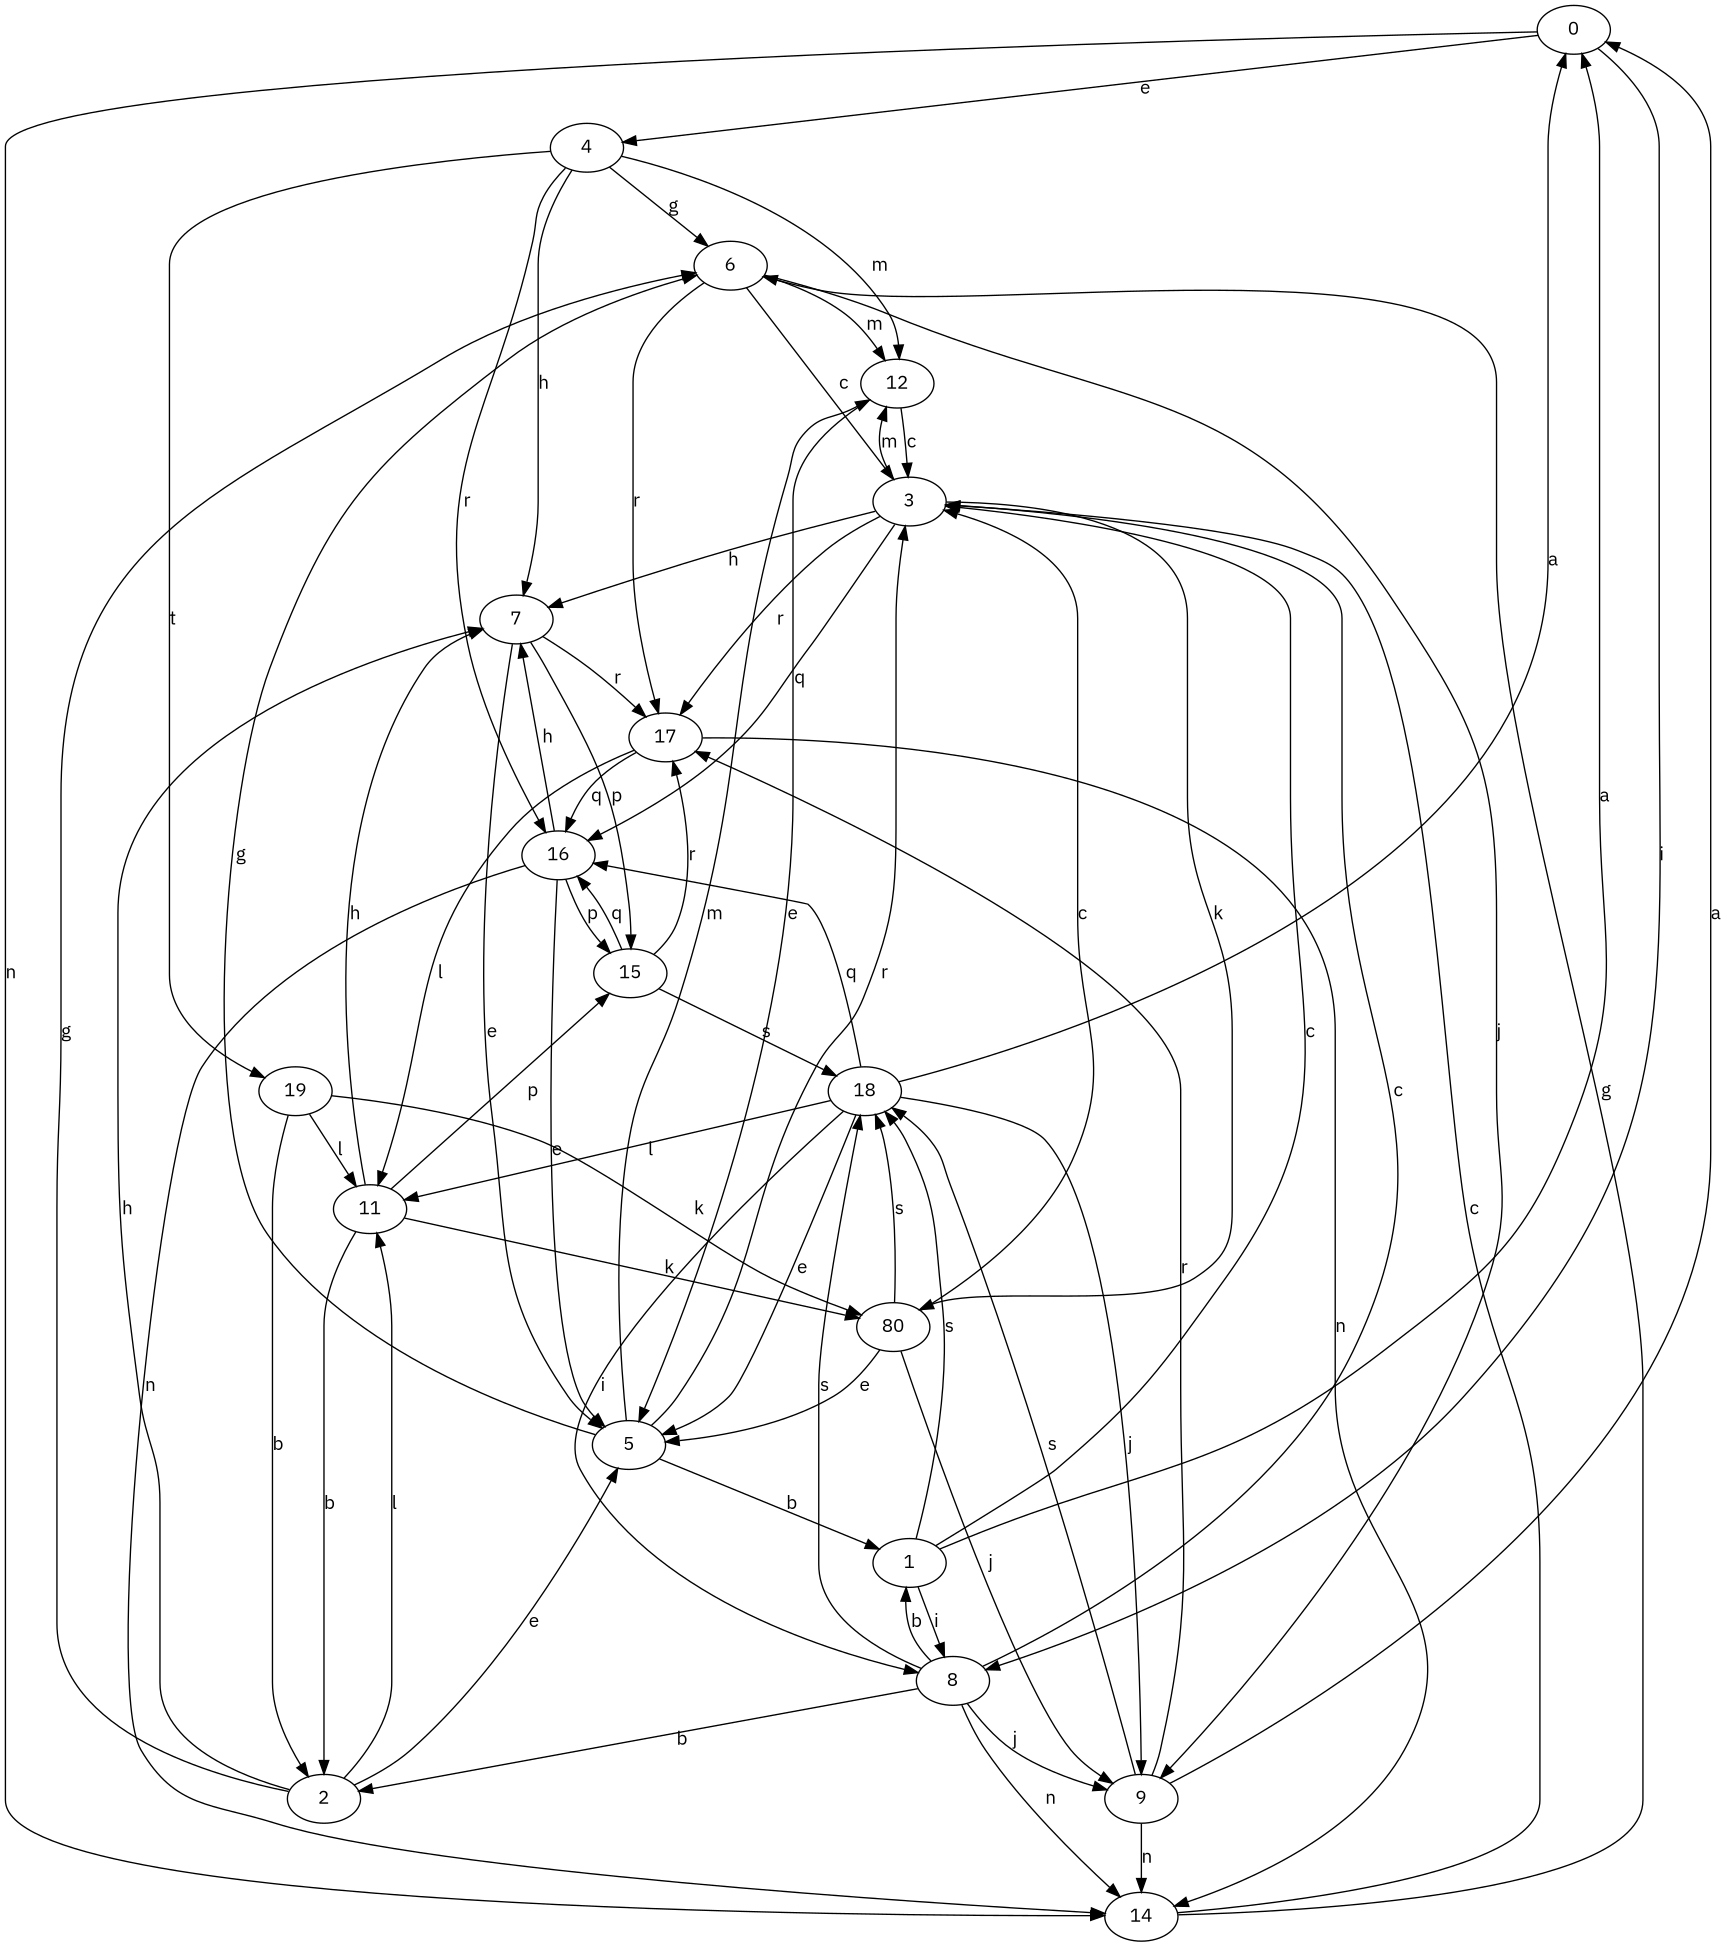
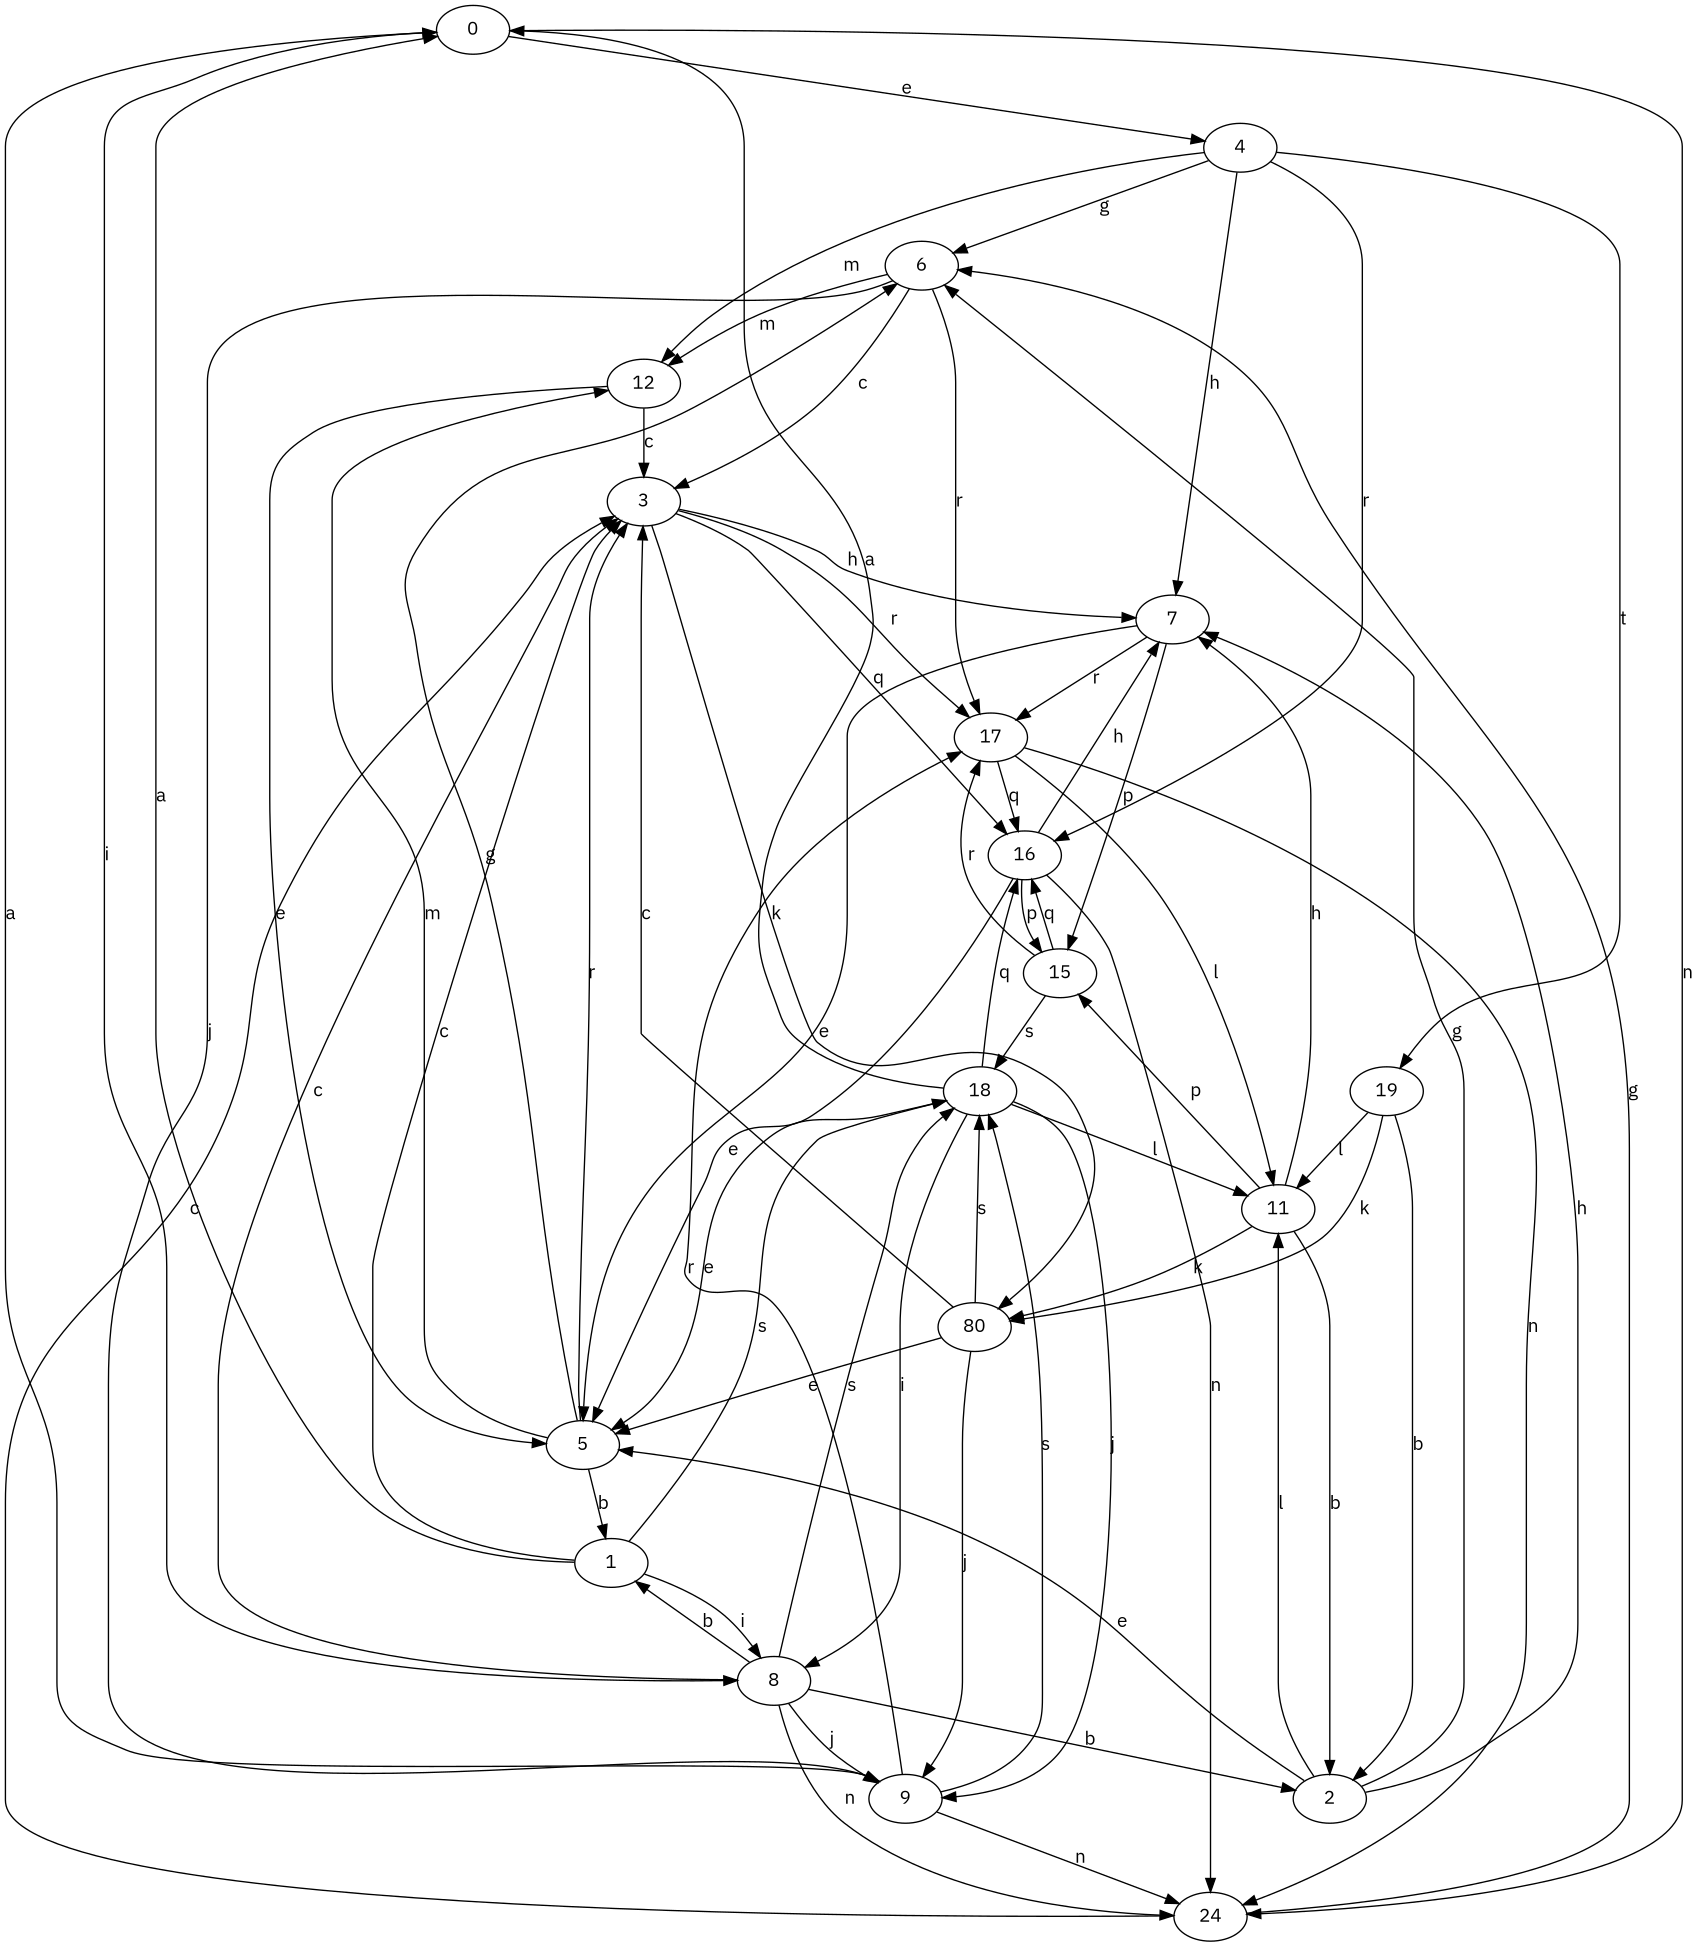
(880, 448) -> none
(1141, 1917) -> (1211, 1917)
